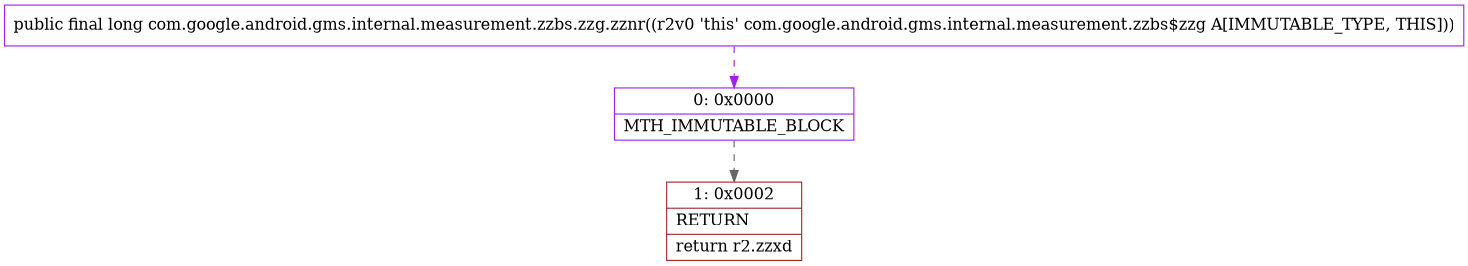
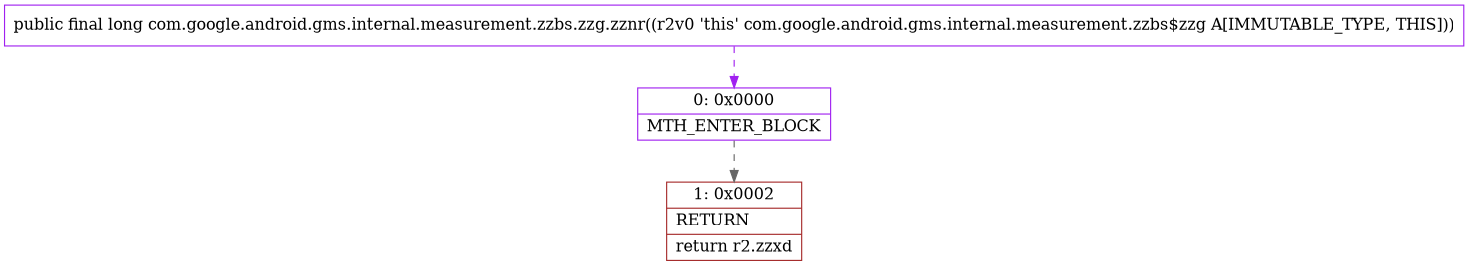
(734, 127) -> (734, 127)
